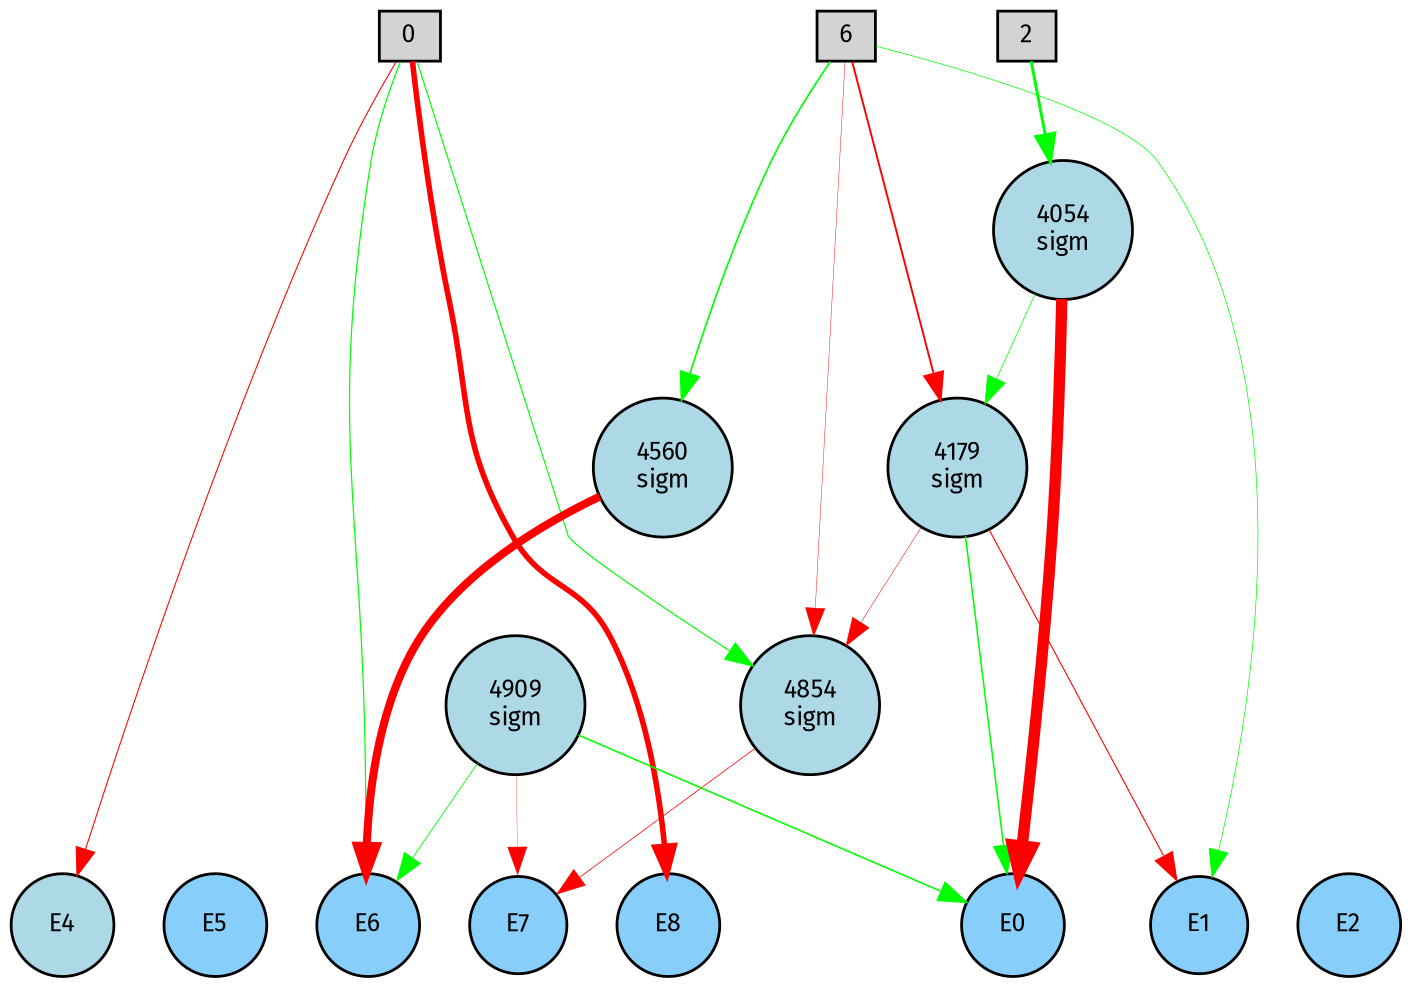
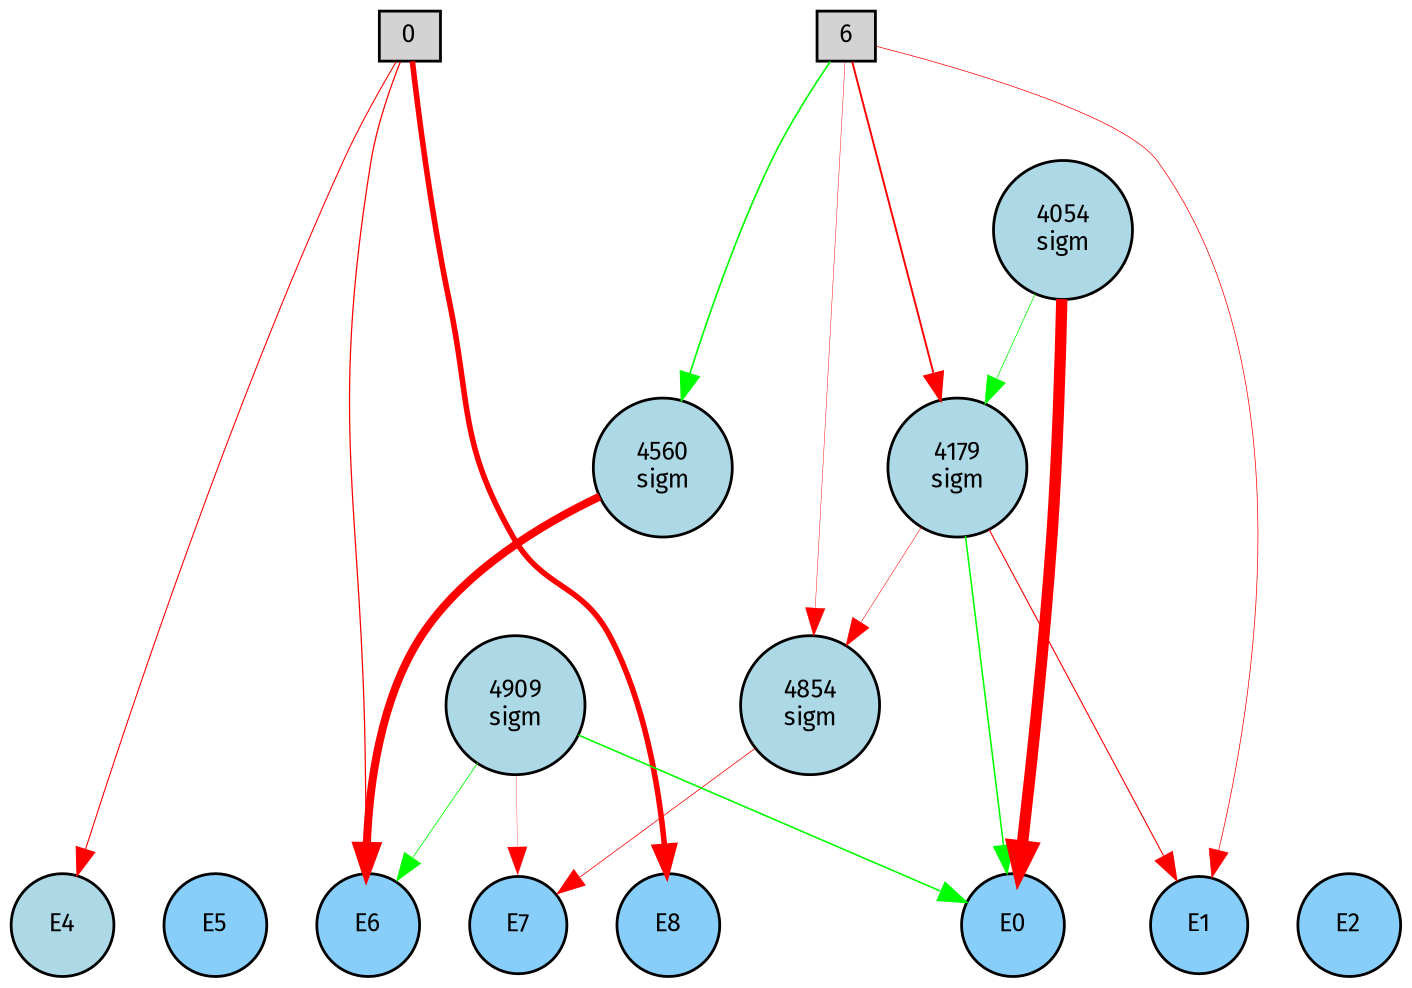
(1027, 36) -> none
(1237, 346) -> (1237, 346)
(523, 393) -> none
(351, 451) -> (351, 451)
